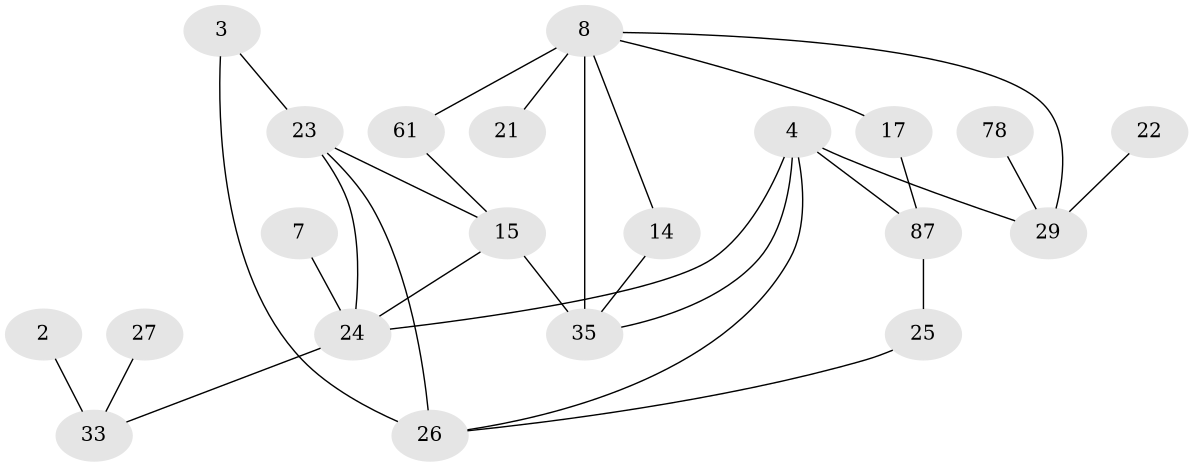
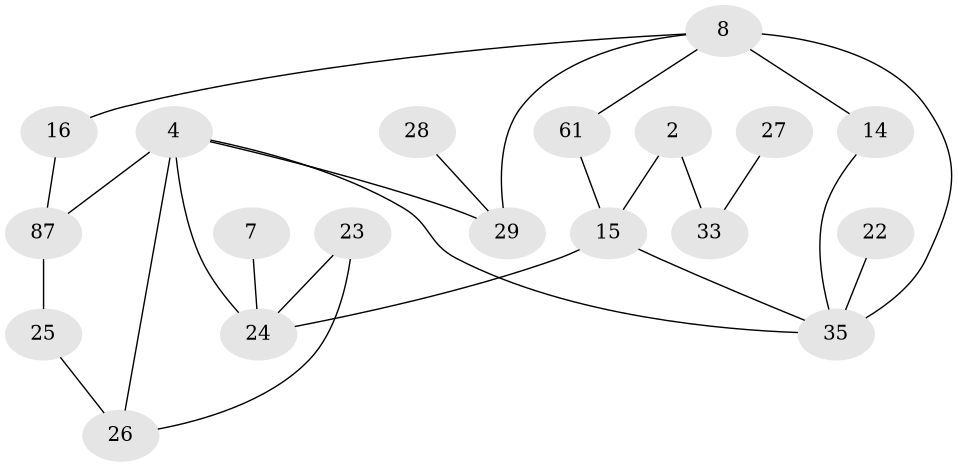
(222, 31) -> none
(507, 132) -> none
(894, 132) -> (59, 132)
(995, 132) -> (417, 132)
(406, 183) -> (641, 183)
(1099, 183) -> (856, 284)
(223, 385) -> none
